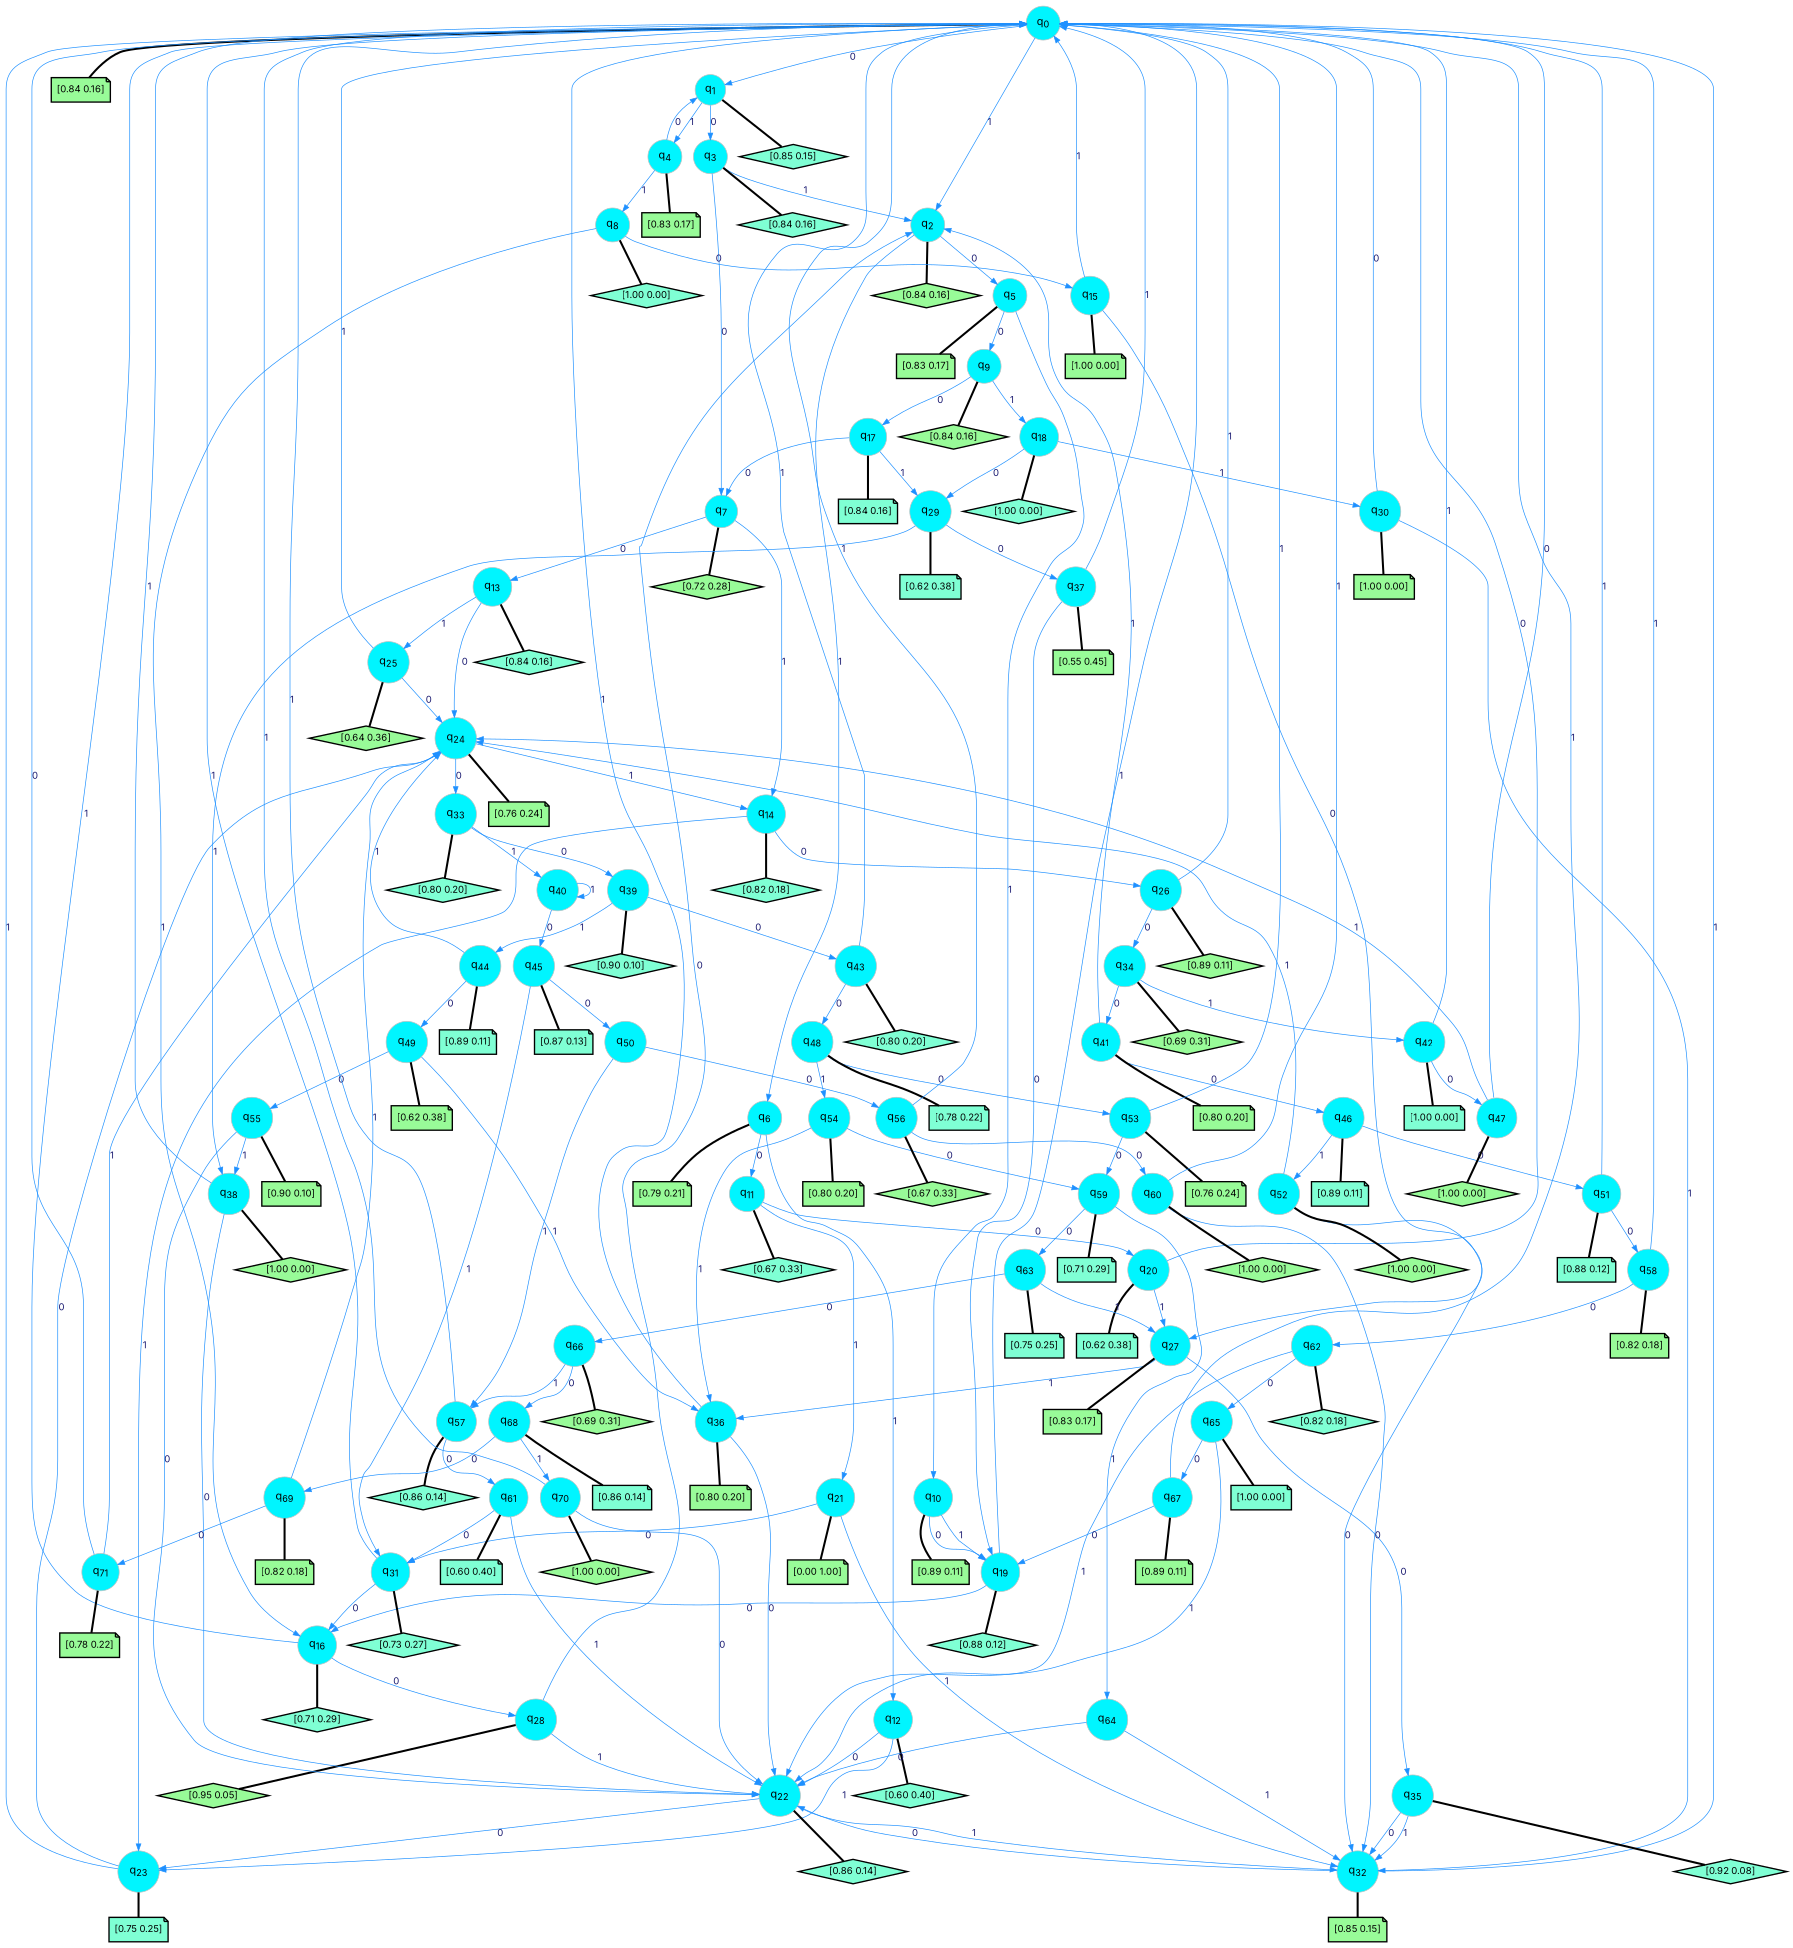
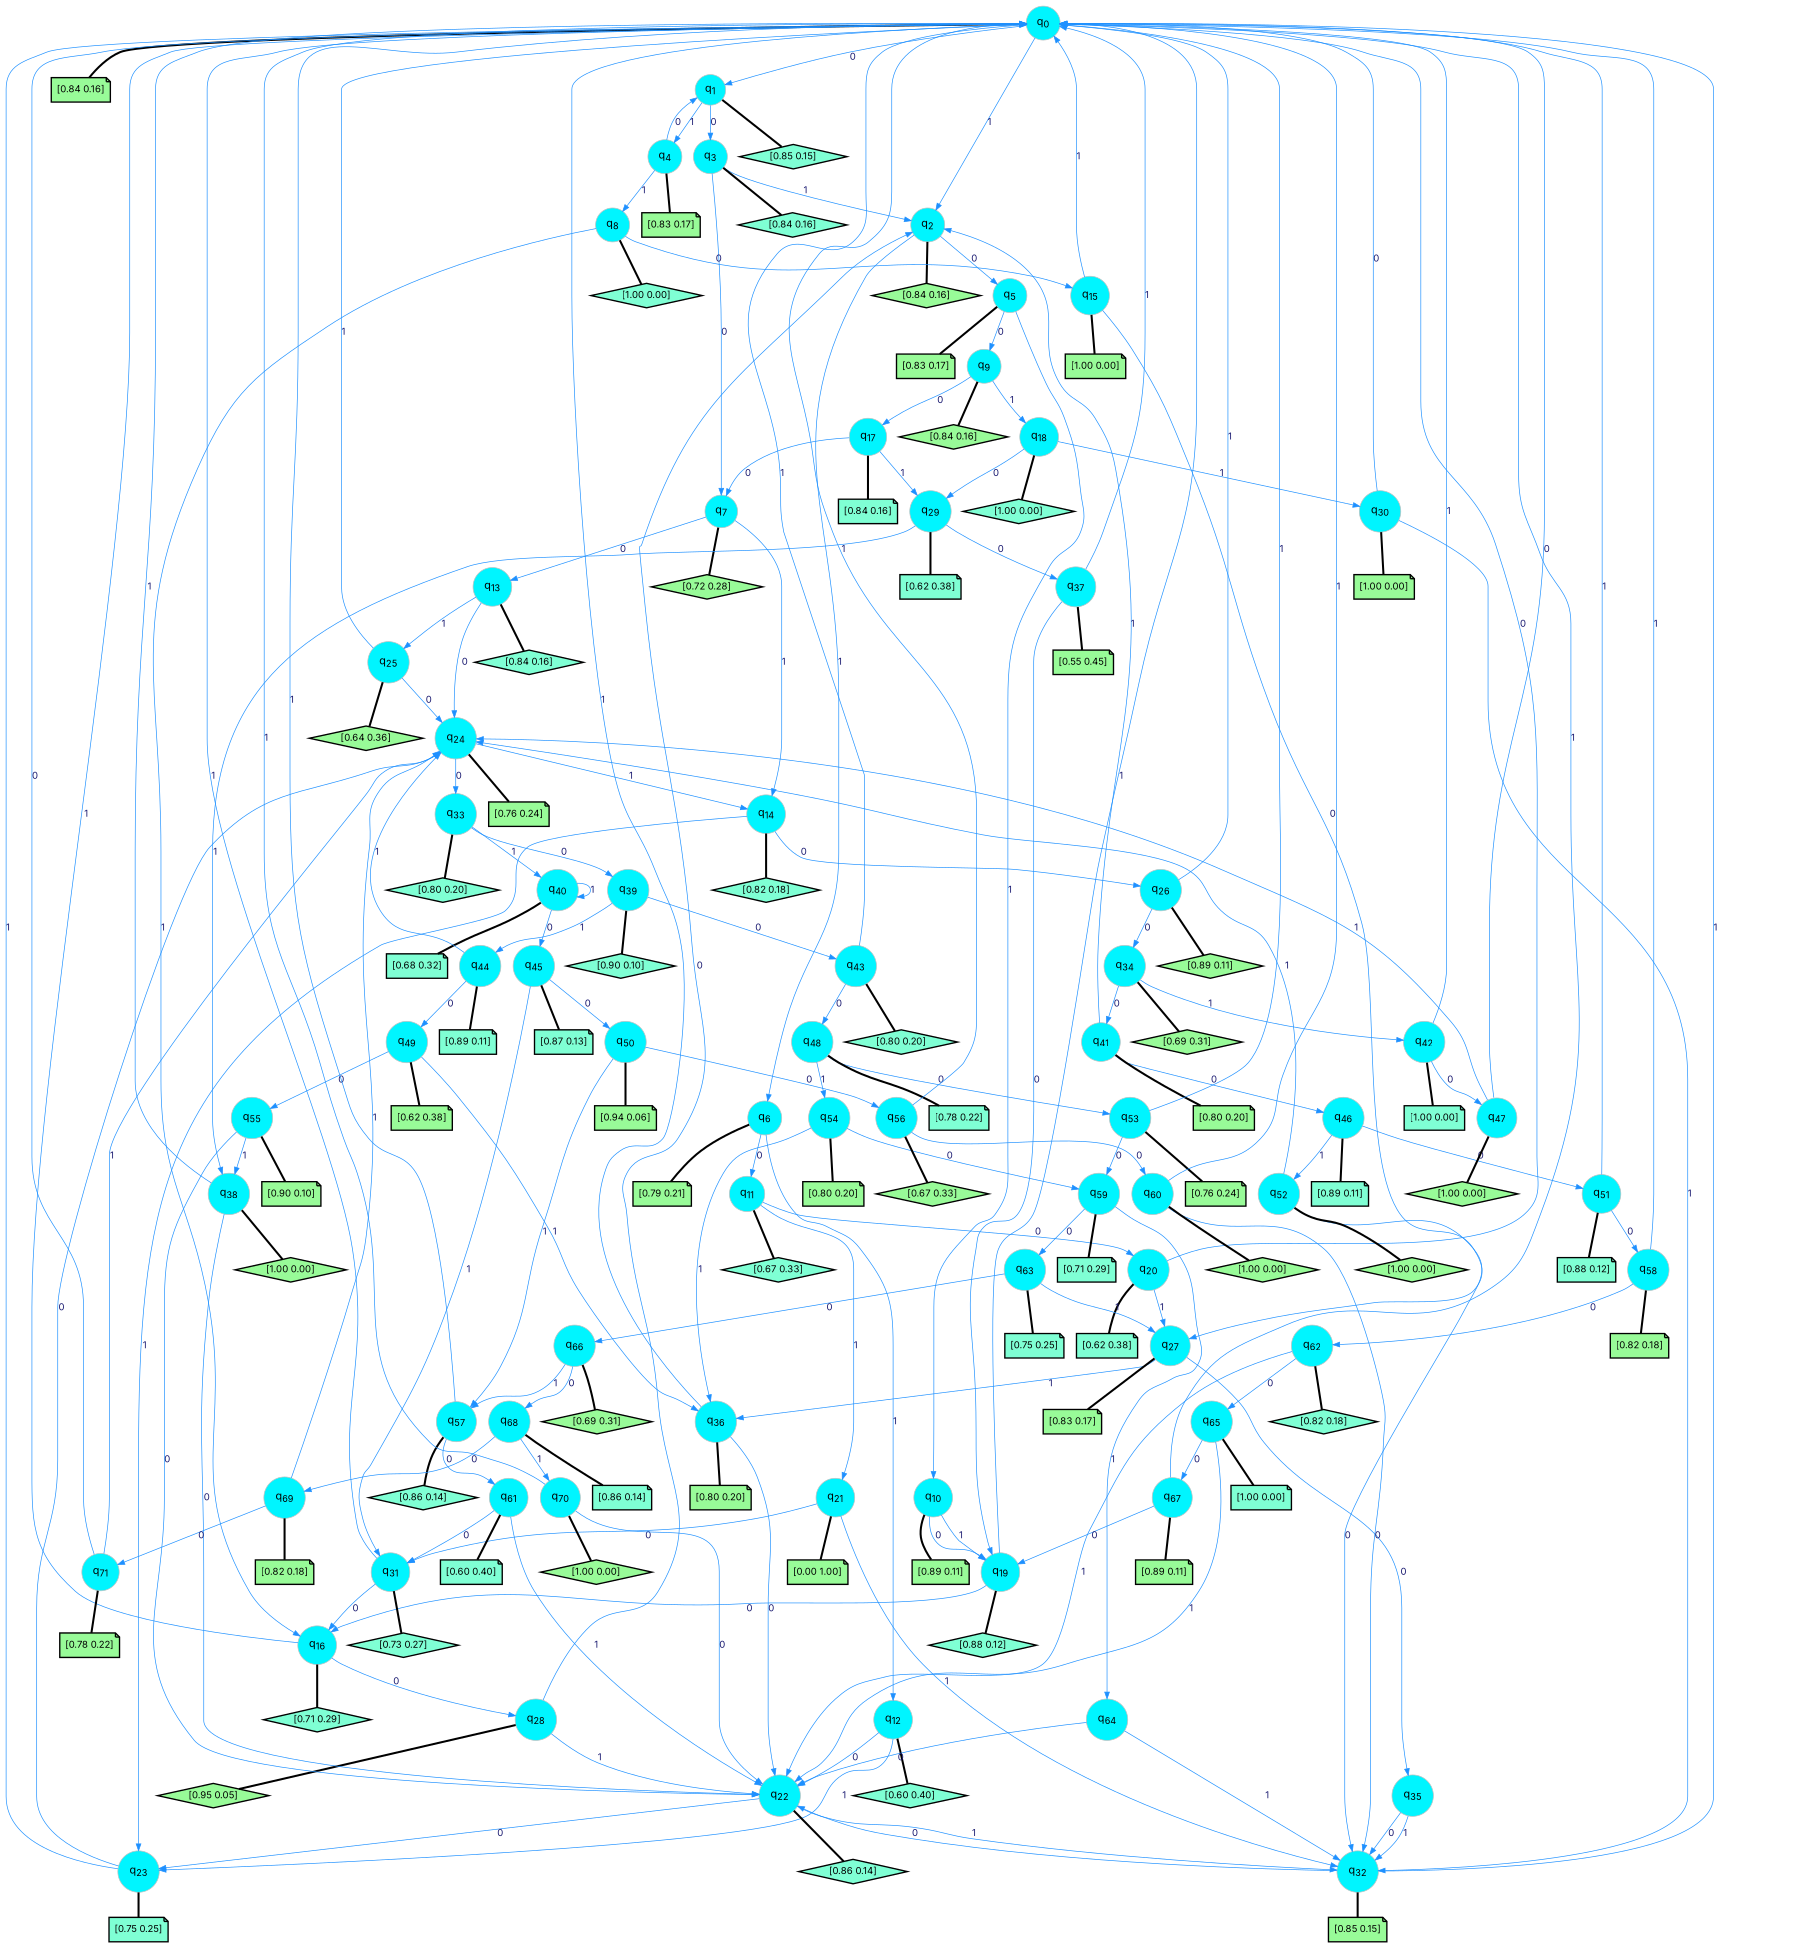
none -> (417, 966)
none -> (626, 1118)
(1731, 1872) -> none
